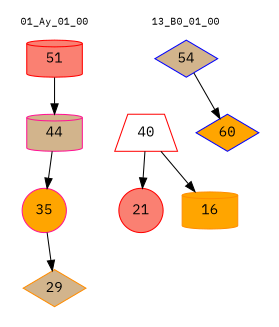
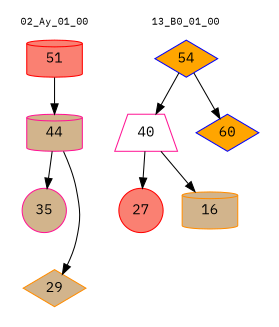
(55, 22) -> (55, 22)
(186, 59) -> (186, 59)
none -> (170, 89)
(146, 133) -> (146, 133)
(44, 210) -> (44, 210)
(141, 210) -> (141, 210)
(210, 210) -> (210, 210)
(49, 246) -> (79, 208)
